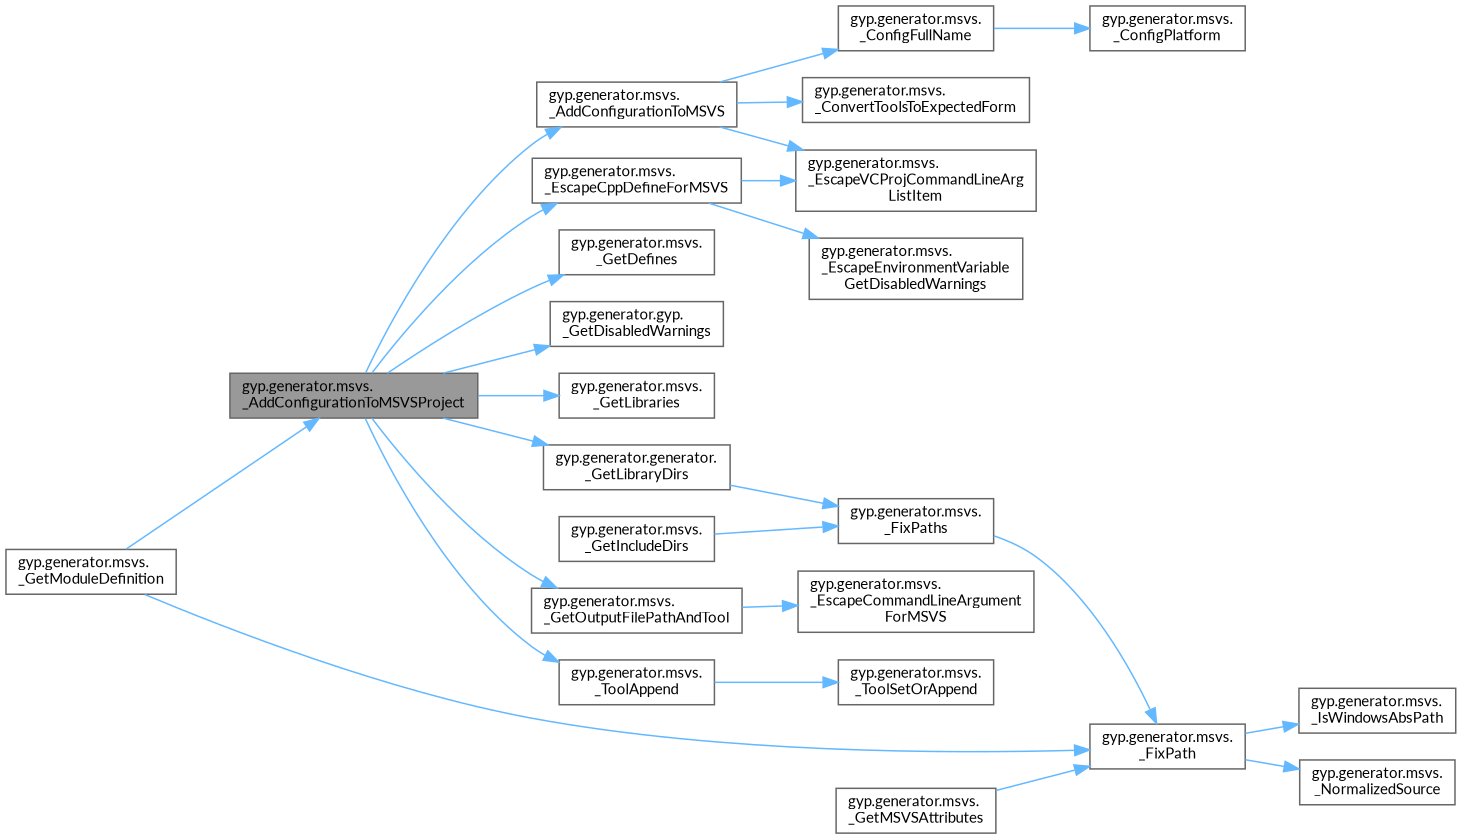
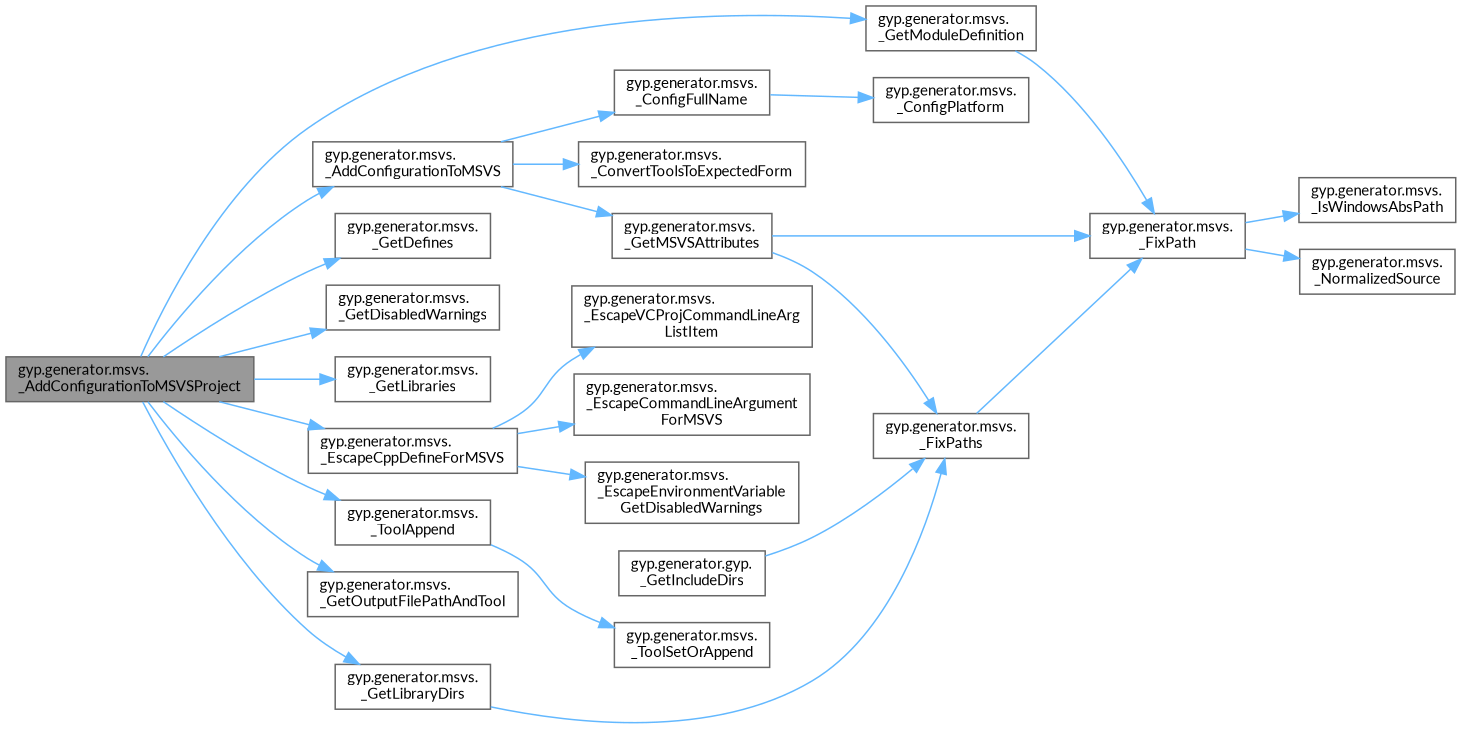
(754, 136) -> (549, 199)
none -> (862, 314)
(637, 324) -> (413, 308)
(637, 467) -> (413, 687)
(216, 488) -> (431, 66)
(637, 539) -> (692, 573)
(762, 607) -> (538, 430)
